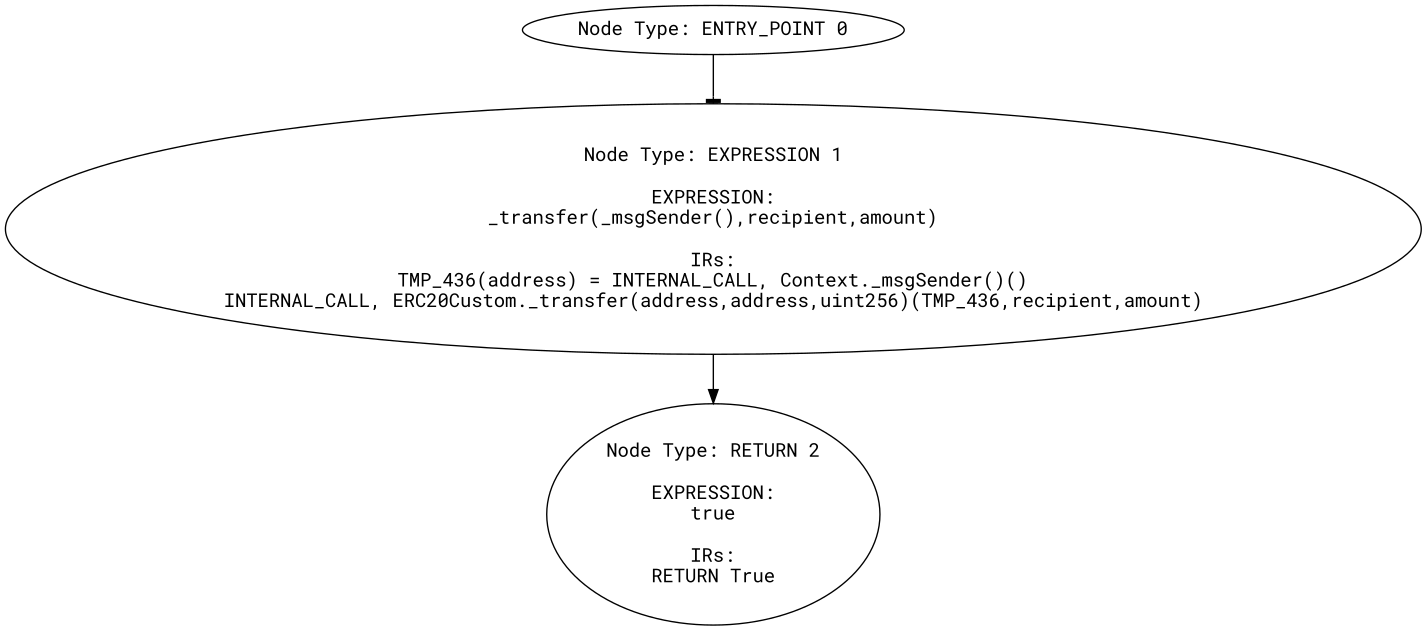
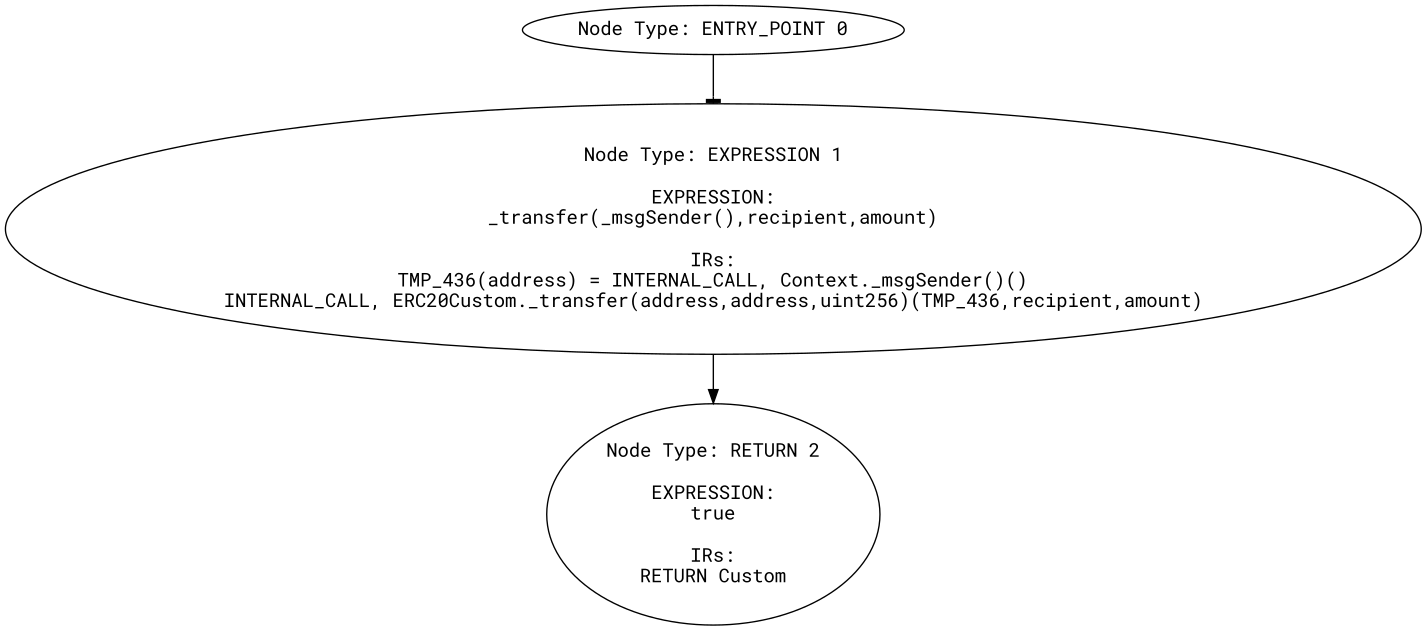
(713, 514) -> (713, 514)
